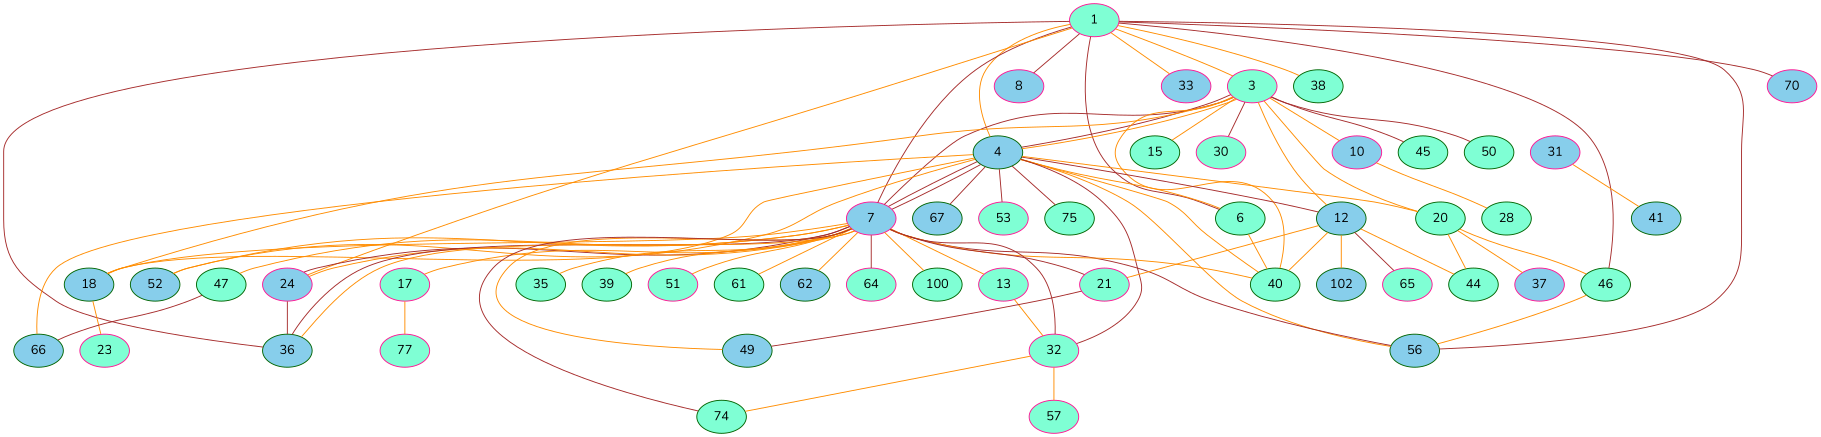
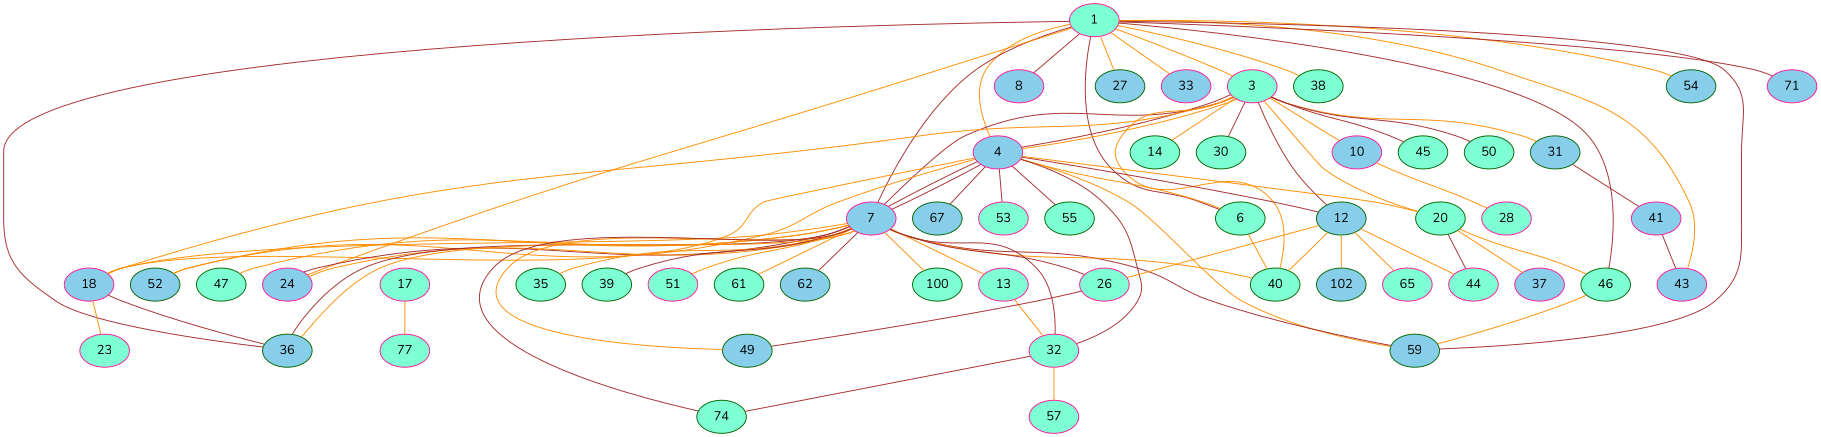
none -> (1120, 86)
none -> (1691, 86)
(1792, 86) -> (1792, 86)
none -> (1417, 120)
(998, 152) -> (998, 152)
(1155, 152) -> (1155, 152)
(1221, 152) -> (1221, 152)
(1555, 152) -> (1555, 152)
(1286, 158) -> (1286, 158)
(1604, 184) -> (1604, 184)
(1150, 196) -> none
(1070, 218) -> (1070, 218)
(1507, 218) -> (1507, 218)
(1656, 218) -> (1656, 218)
(738, 251) -> (738, 251)
(838, 251) -> (838, 251)
(1374, 251) -> (1374, 251)
(638, 252) -> none
(1457, 252) -> (1457, 252)
(89, 285) -> (89, 285)
(871, 285) -> none
(1104, 285) -> (1104, 285)
(1473, 285) -> (1473, 285)
none -> (1682, 285)
(287, 318) -> (185, 322)
(39, 351) -> none
(1415, 351) -> (1415, 351)
(888, 384) -> (888, 384)
